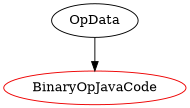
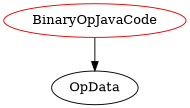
(95, 50) -> (95, 50)
